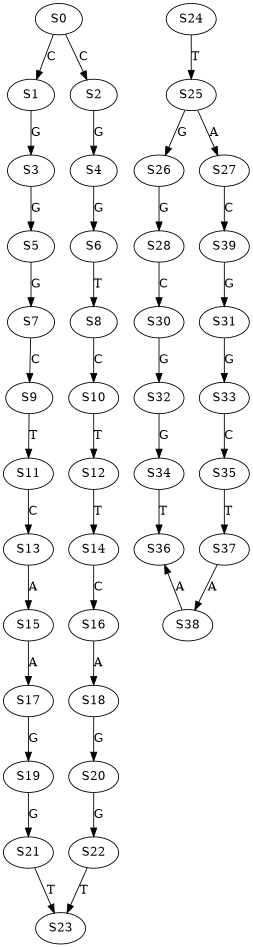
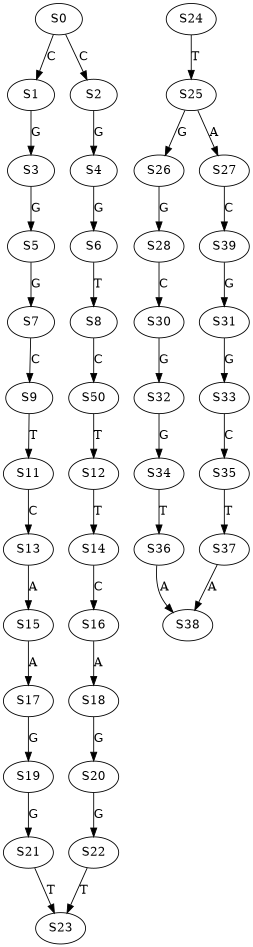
(94, 398) -> (94, 398)
(175, 591) -> (158, 587)
